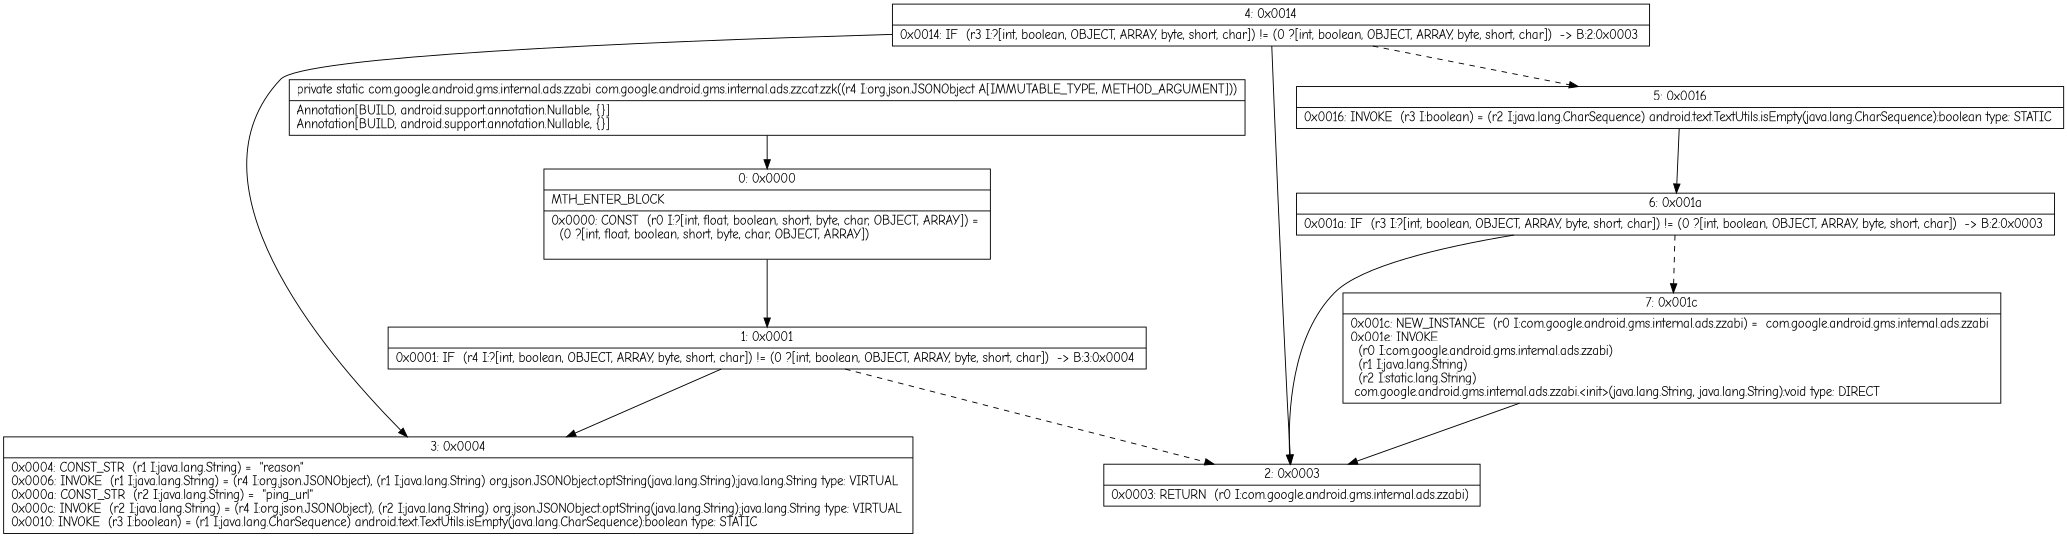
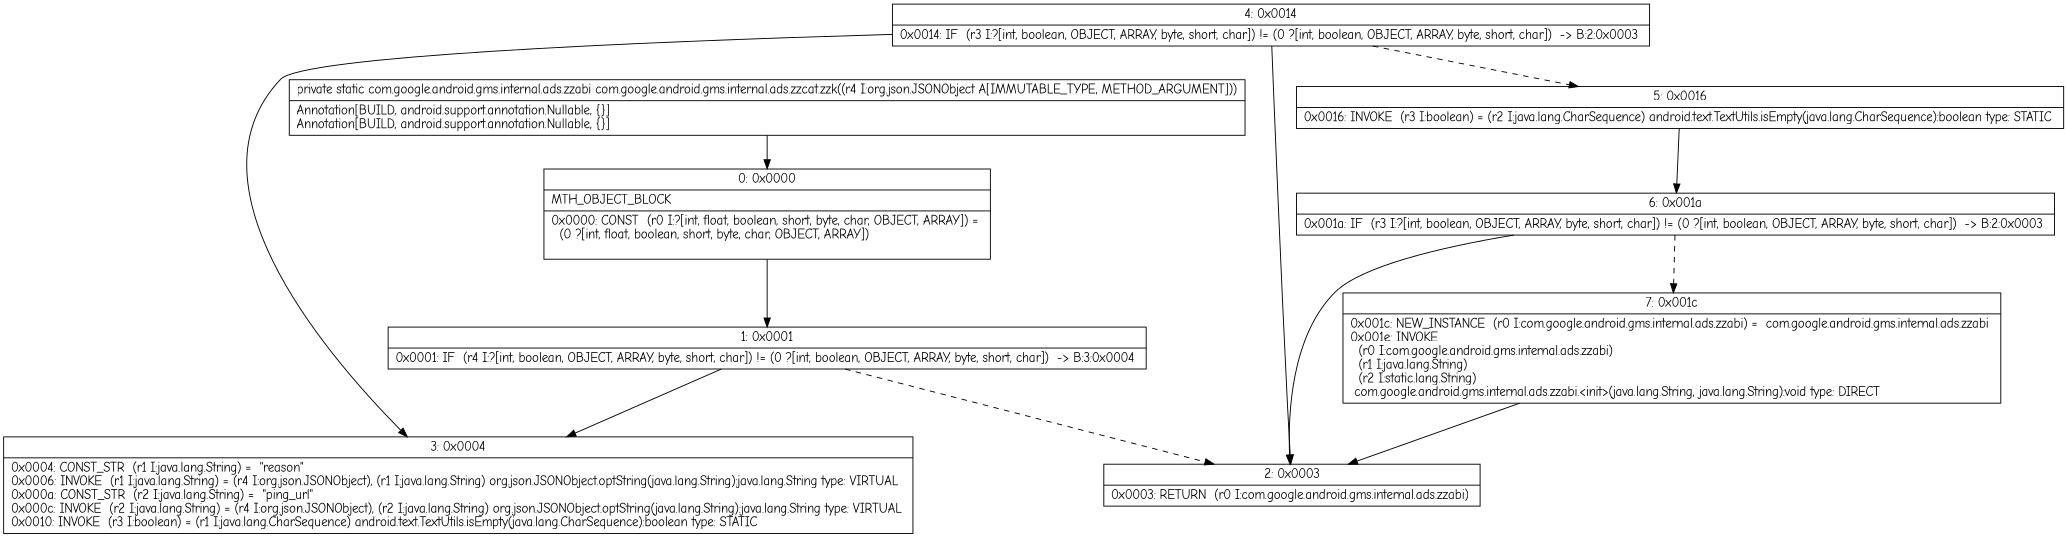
(608, 200) -> (611, 200)
